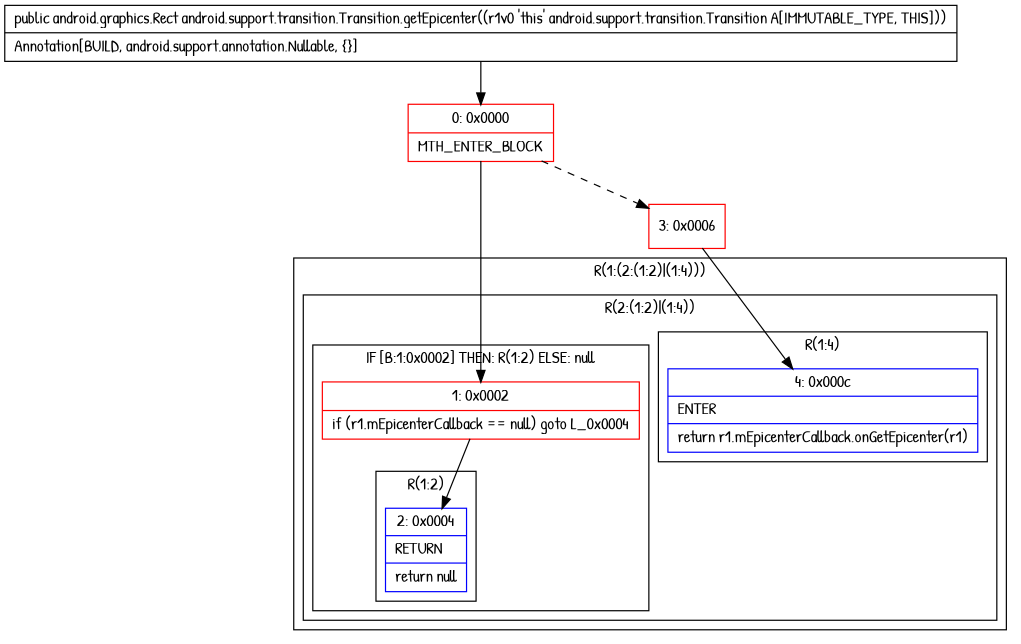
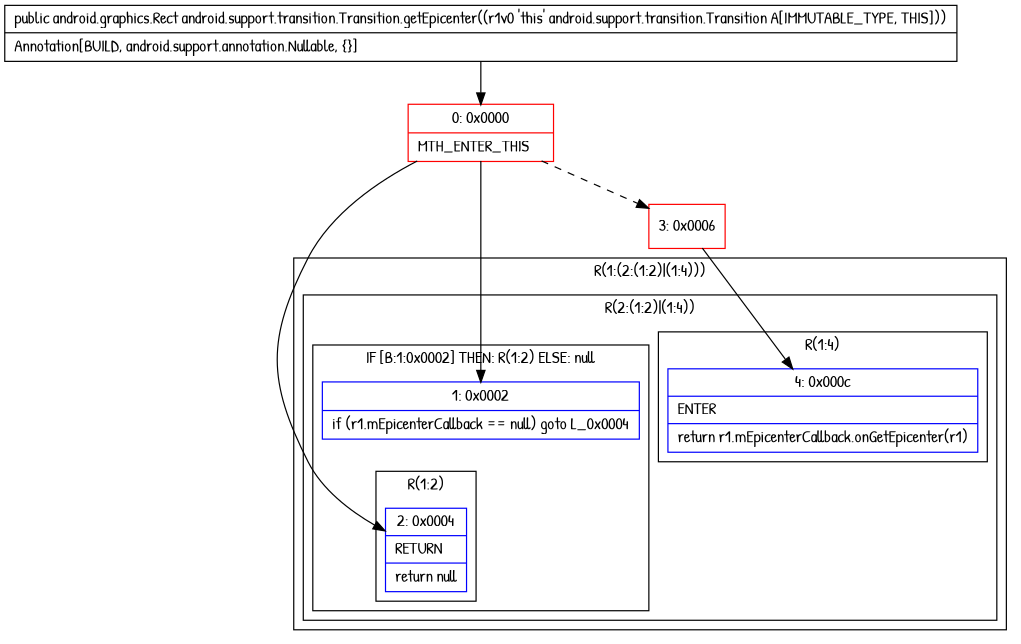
(481, 147) -> (474, 147)
(481, 411) -> (481, 411)
(460, 464) -> (280, 333)
